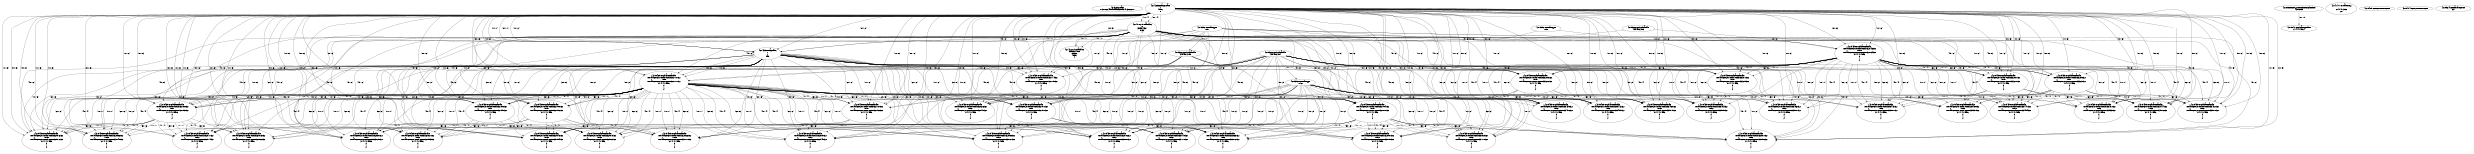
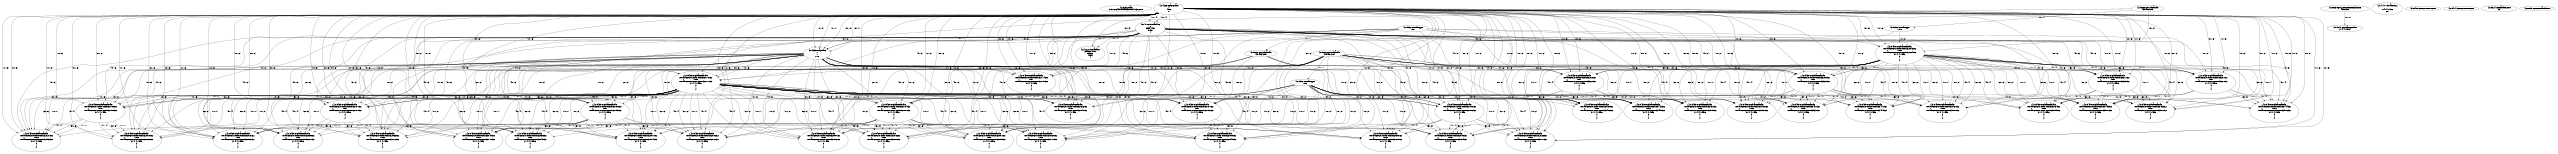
none -> (2537, 9)
none -> (2024, 18)
(768, 53) -> (817, 53)
